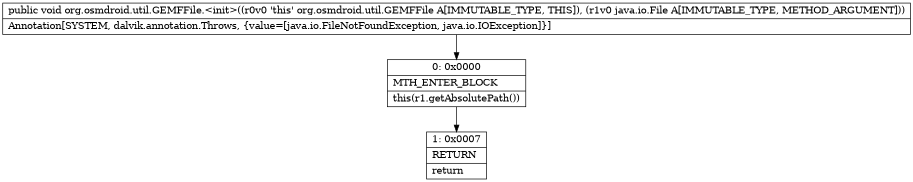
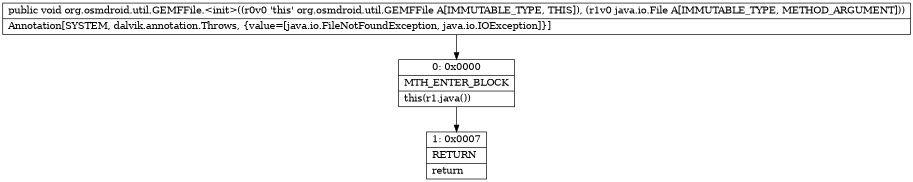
(457, 99) -> (437, 99)
